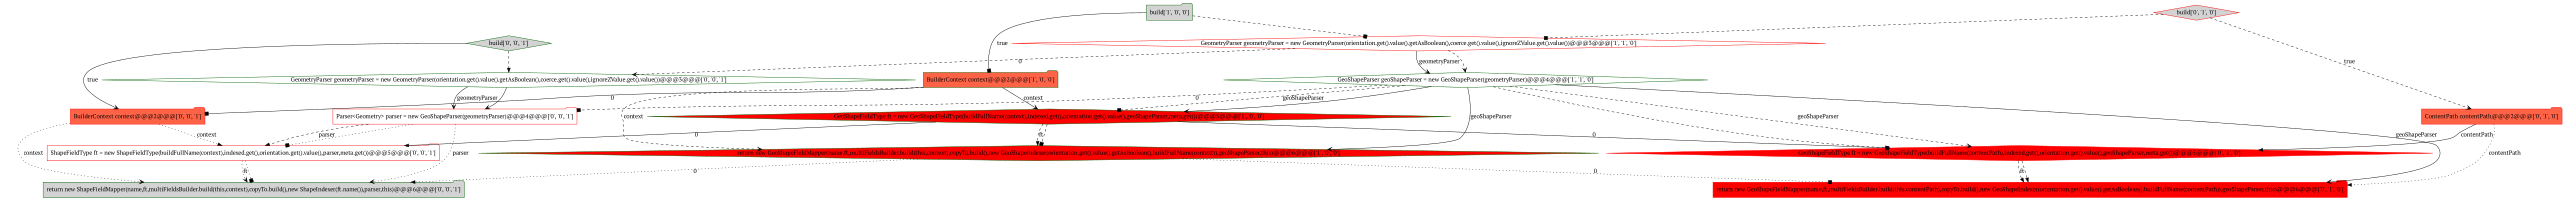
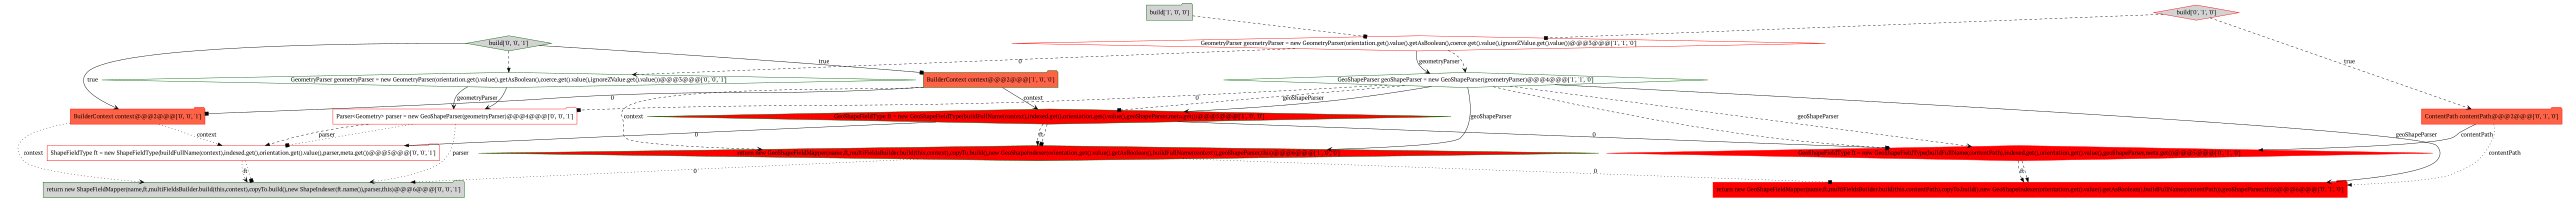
(1053, 18) -> (729, 58)
